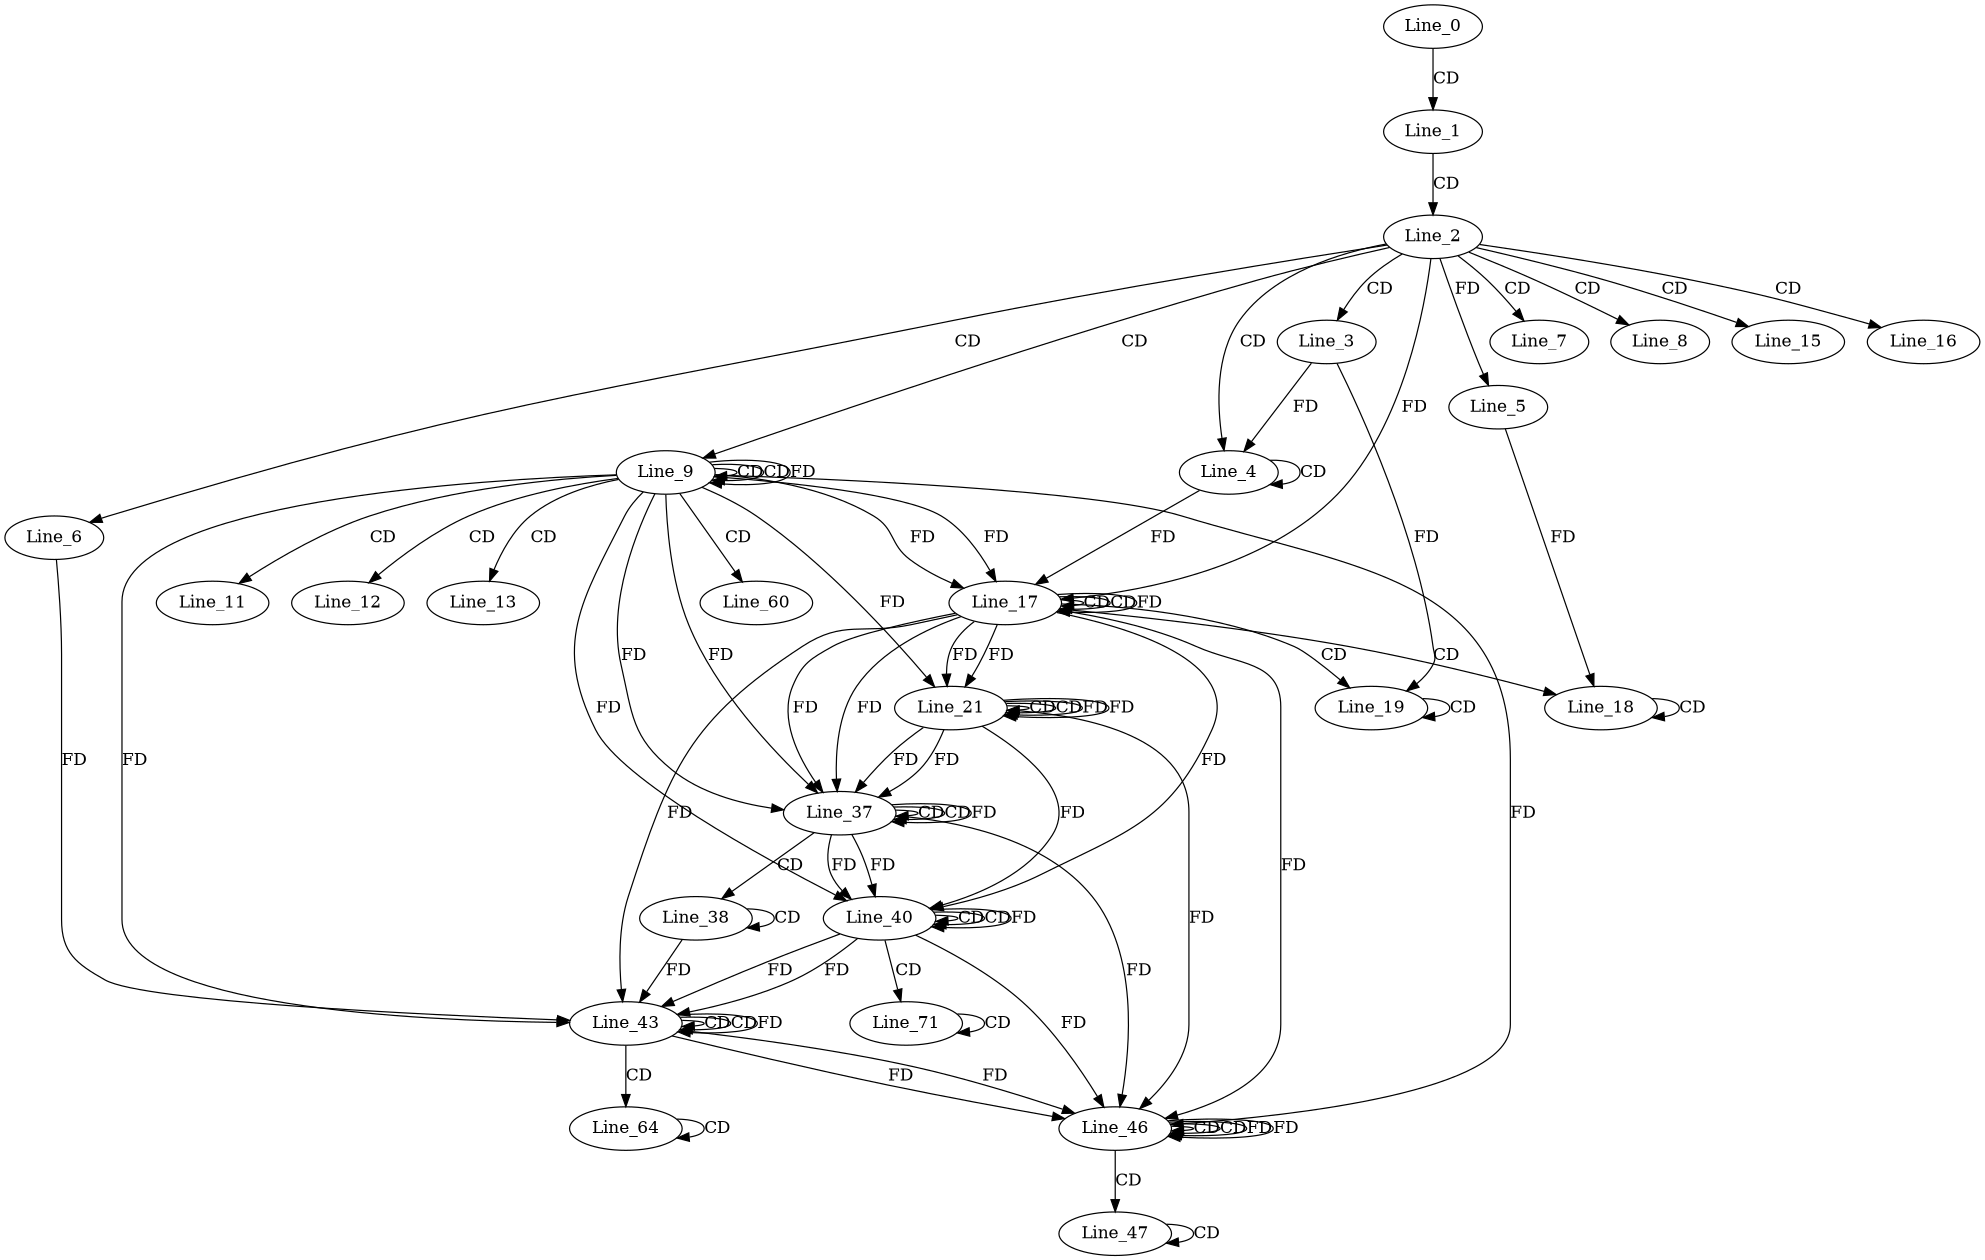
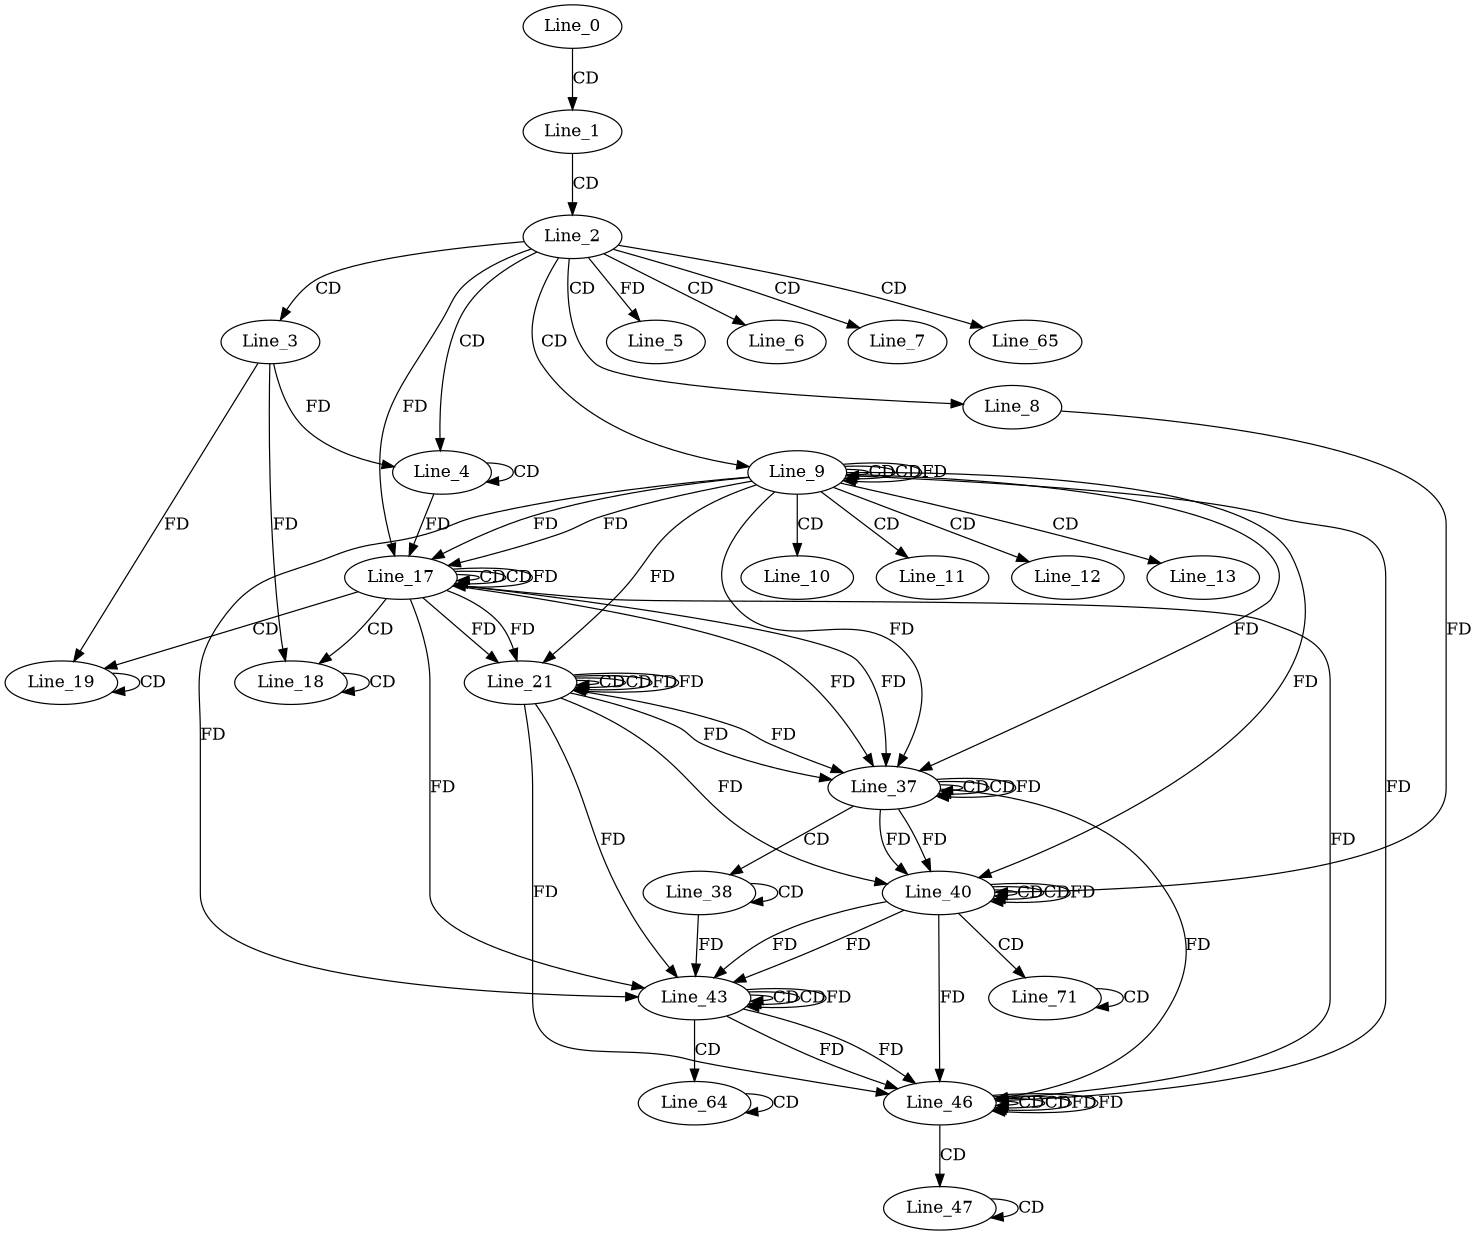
(1788, 342) -> (1026, 342)
(1924, 342) -> none
(1548, 552) -> (271, 507)
(756, 603) -> (797, 578)
(1192, 767) -> (1446, 683)
(112, 982) -> (596, 839)
